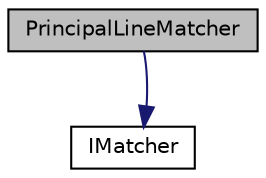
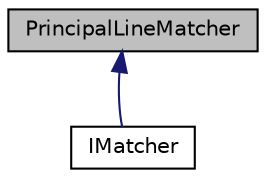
(147, 79) -> (119, 100)
